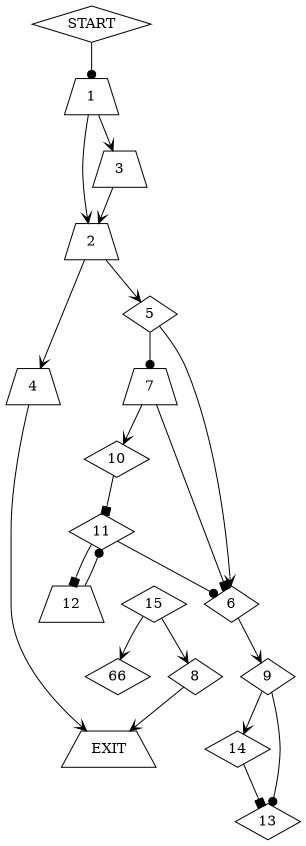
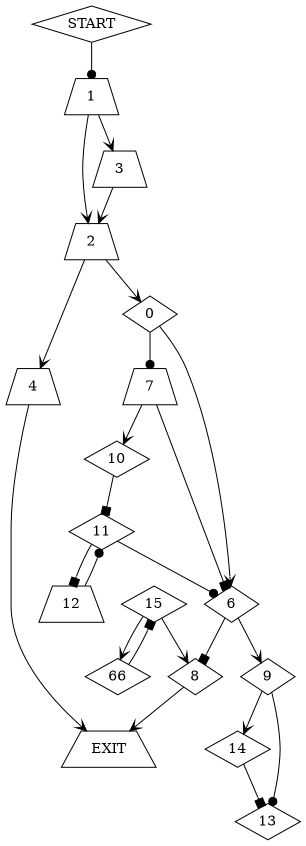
(150, 314) -> (150, 314)
none -> (216, 636)
none -> (139, 648)
